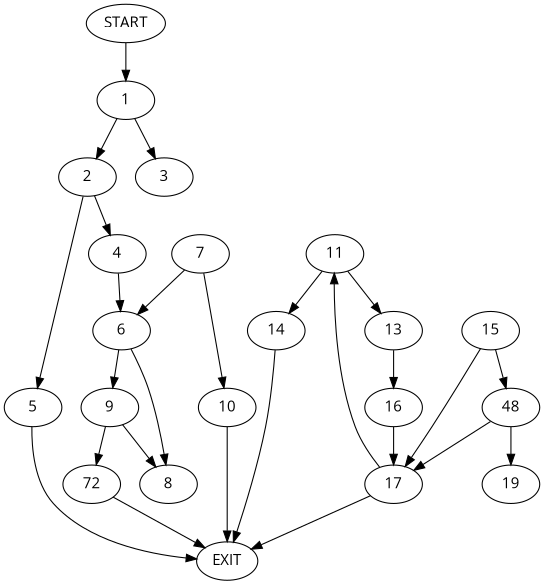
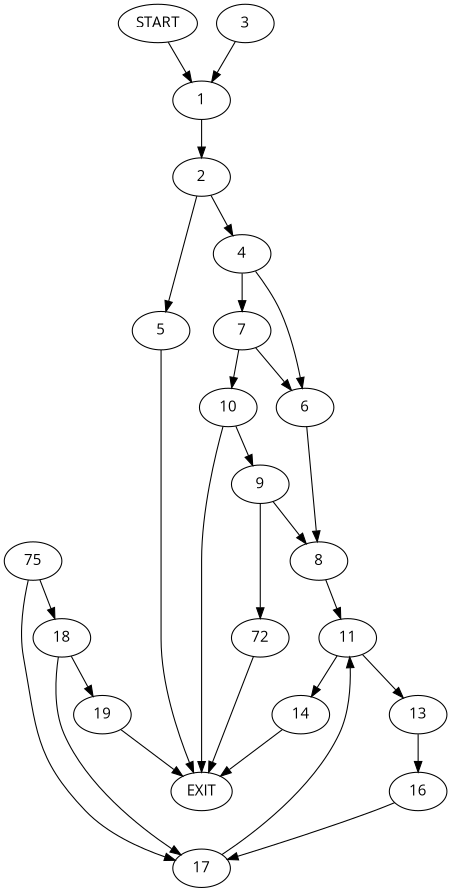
(143, 134) -> (226, 57)
none -> (242, 287)
(491, 331) -> (33, 561)
(117, 364) -> (242, 441)
(511, 407) -> (62, 638)
(316, 520) -> (147, 750)
none -> (331, 594)
